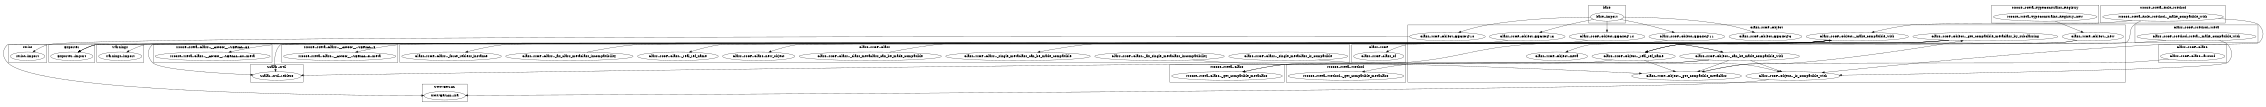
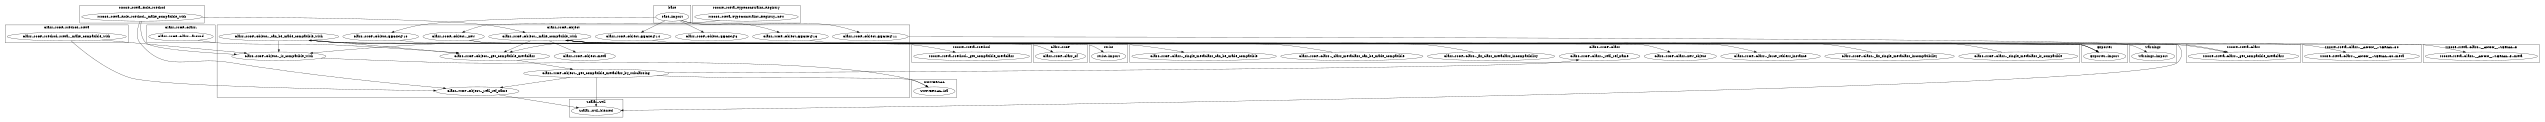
(1659, 66) -> (518, 46)
(277, 76) -> (596, 111)
